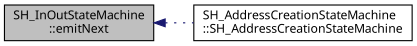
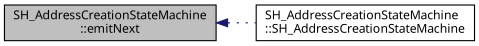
(79, 23) -> (110, 23)
